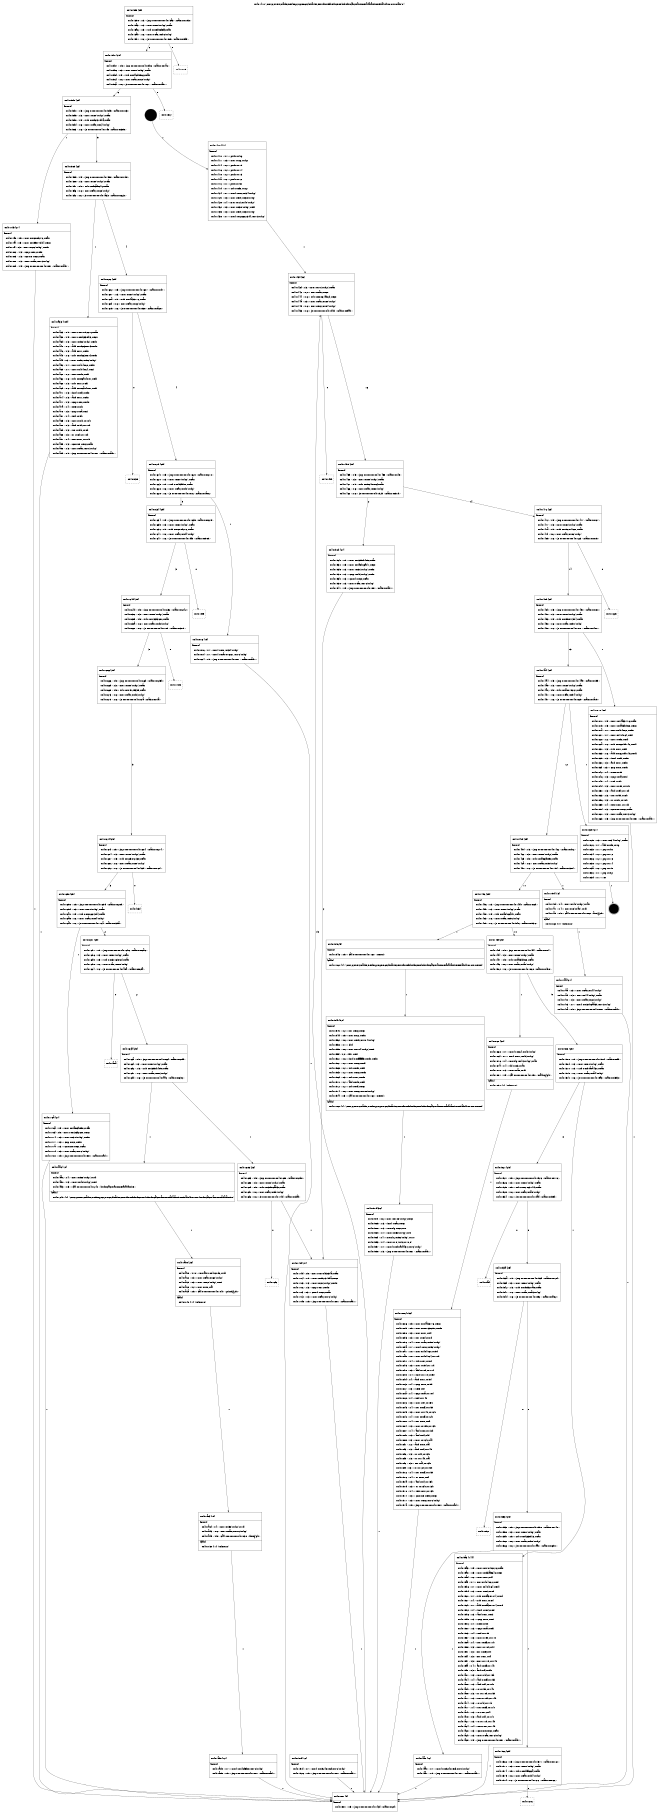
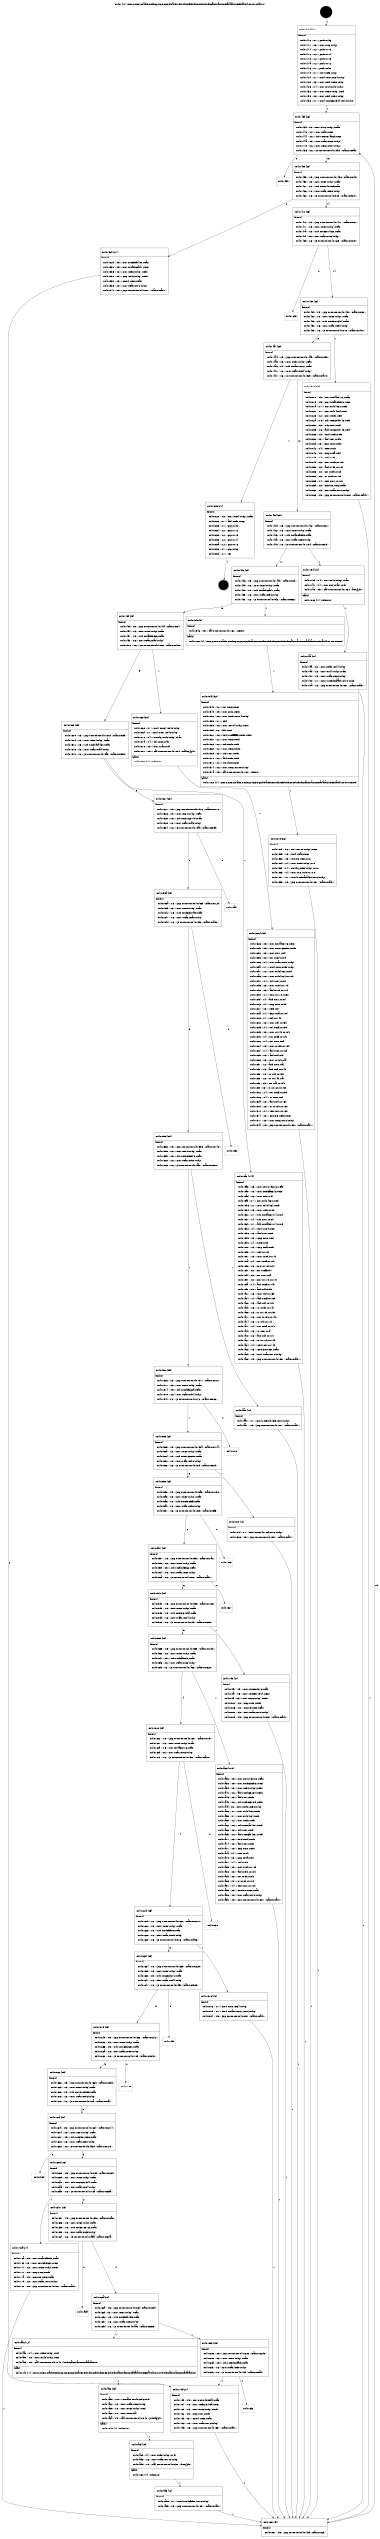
none -> (188, 1451)
